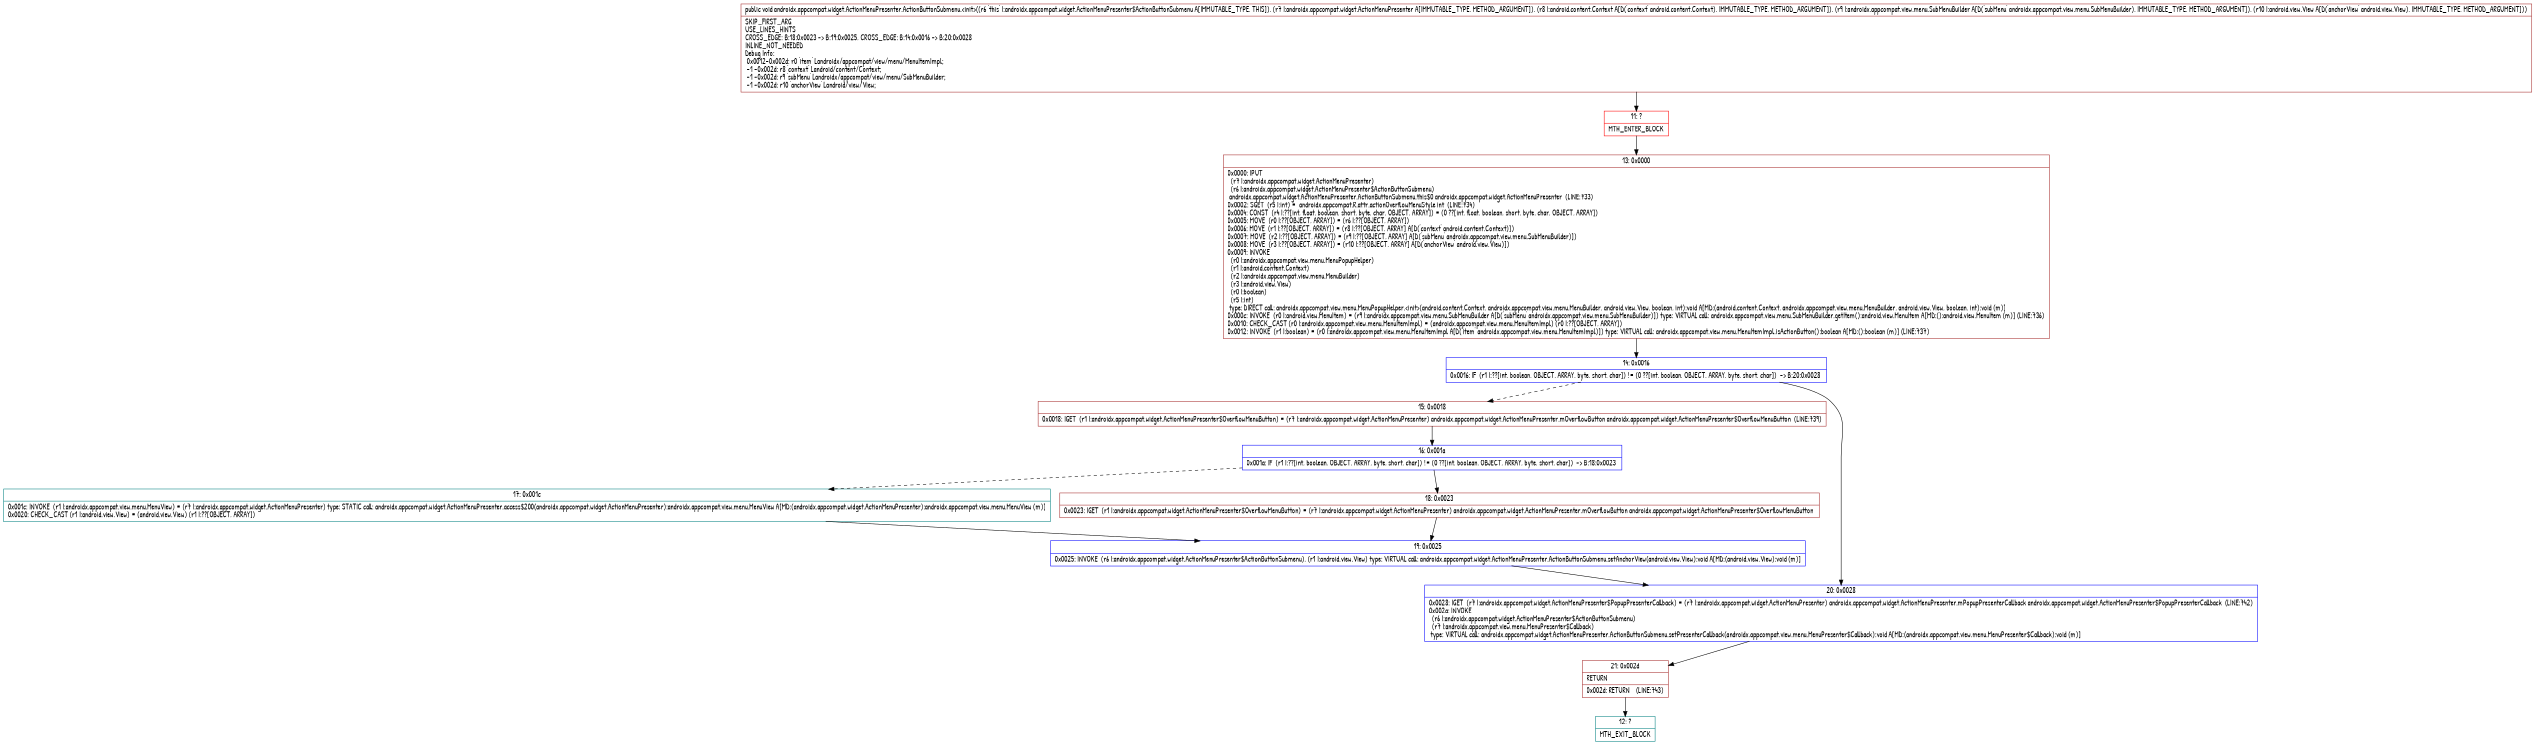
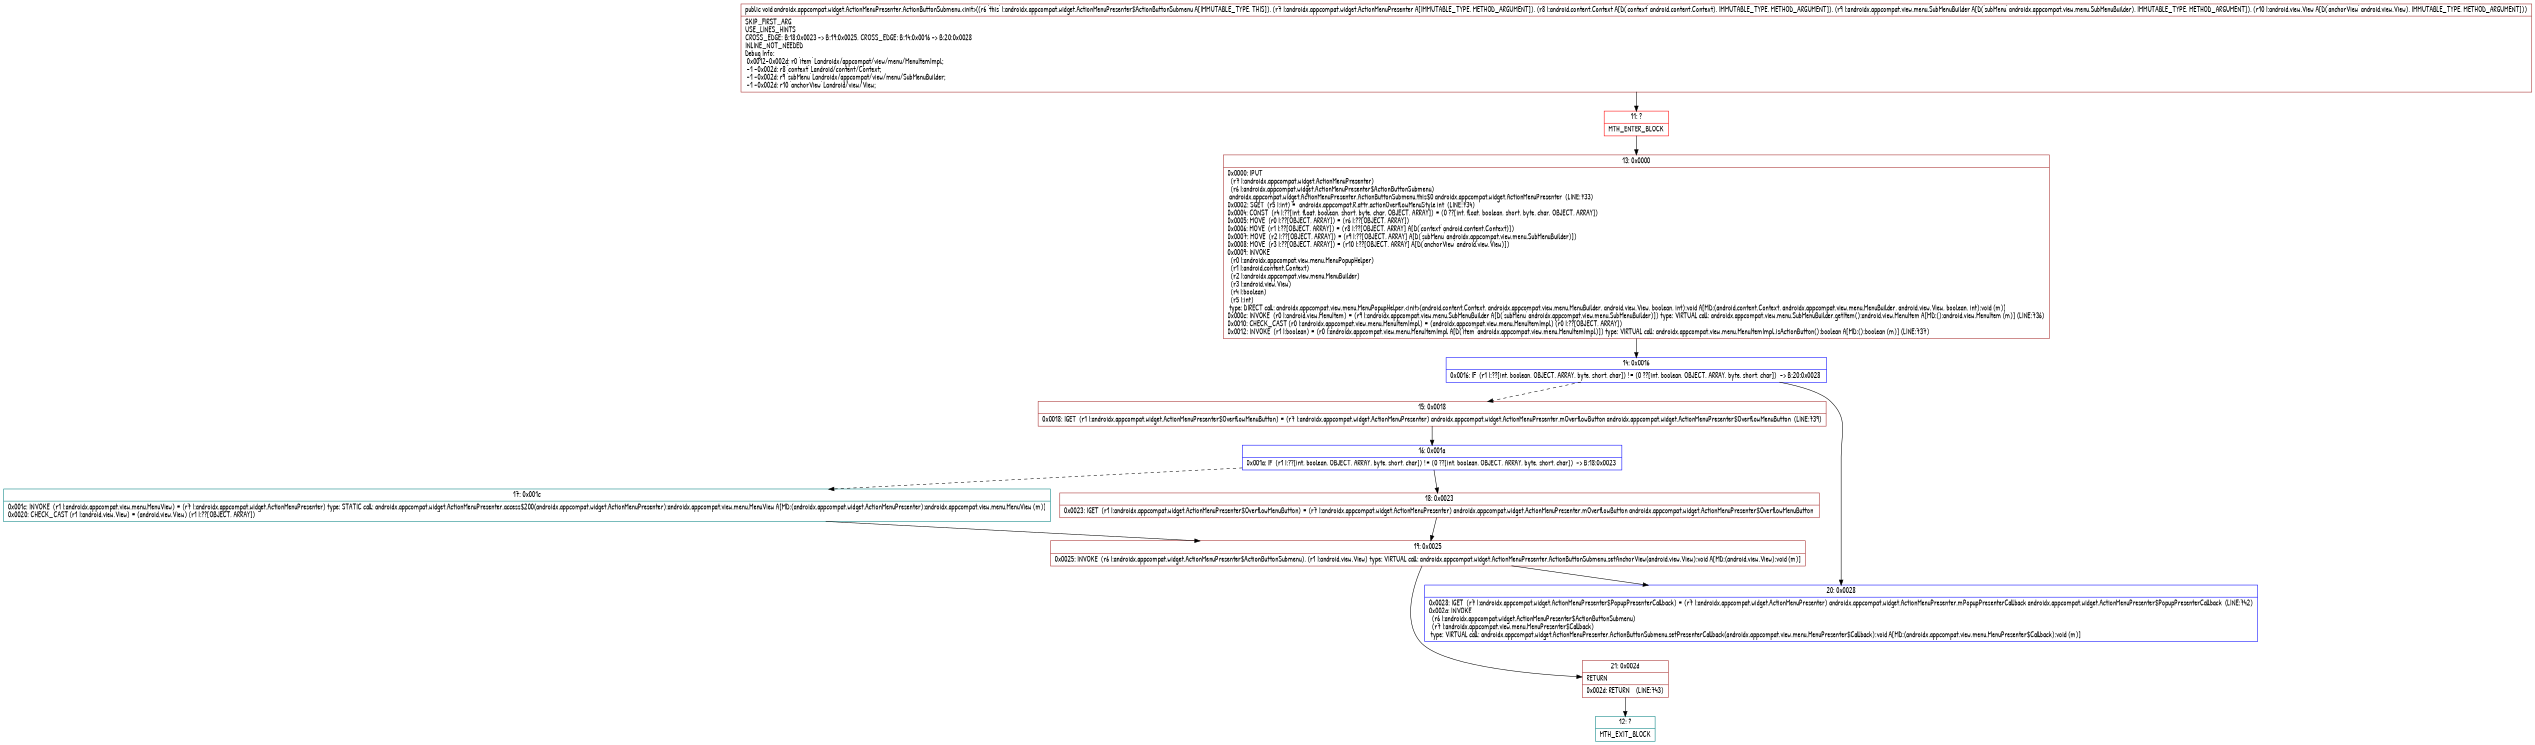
(1247, 292) -> (1247, 292)
(1428, 553) -> (1428, 553)
(1712, 653) -> (1457, 660)
